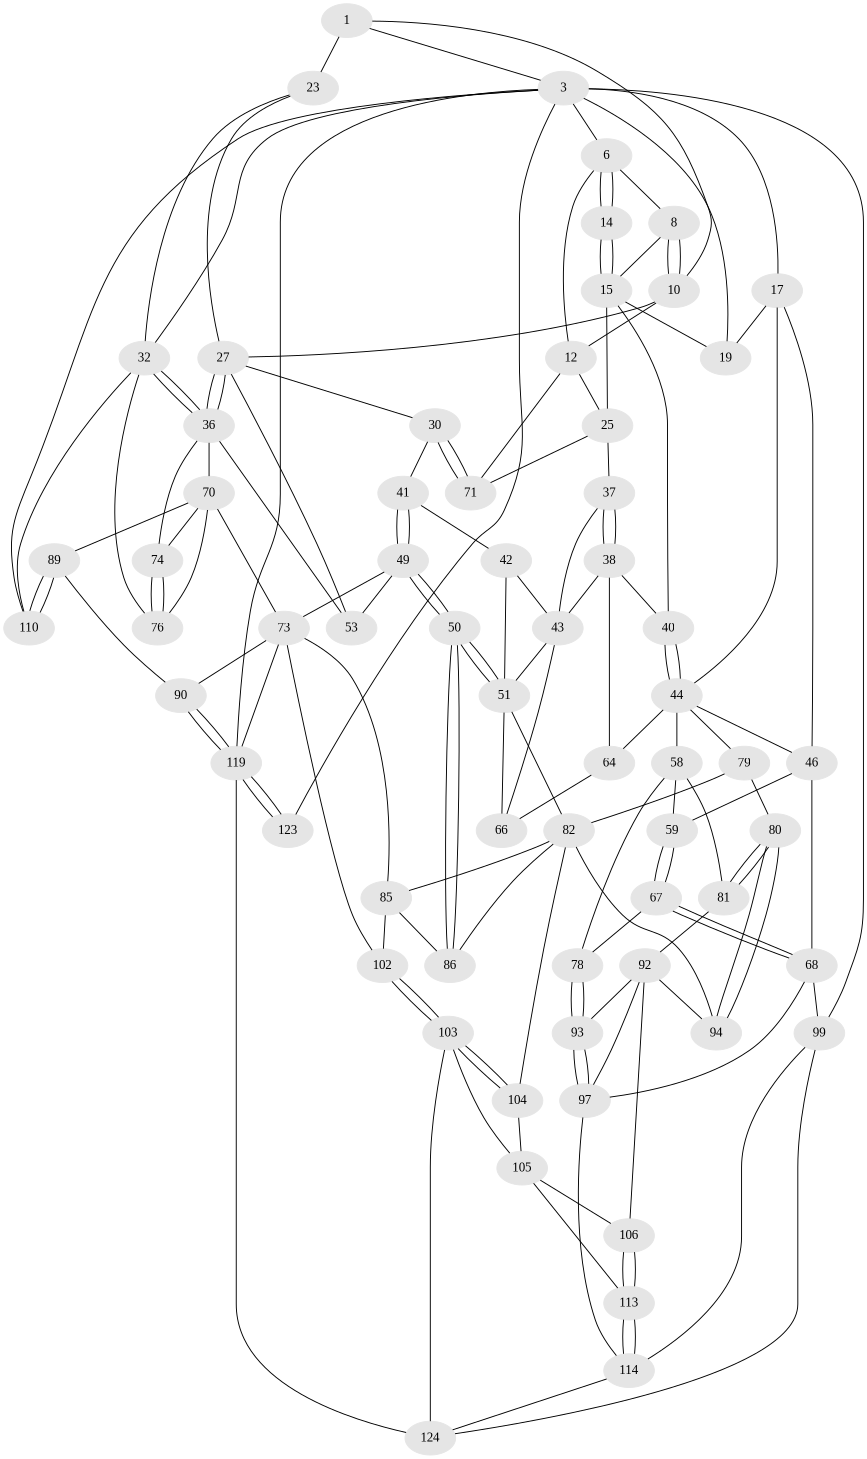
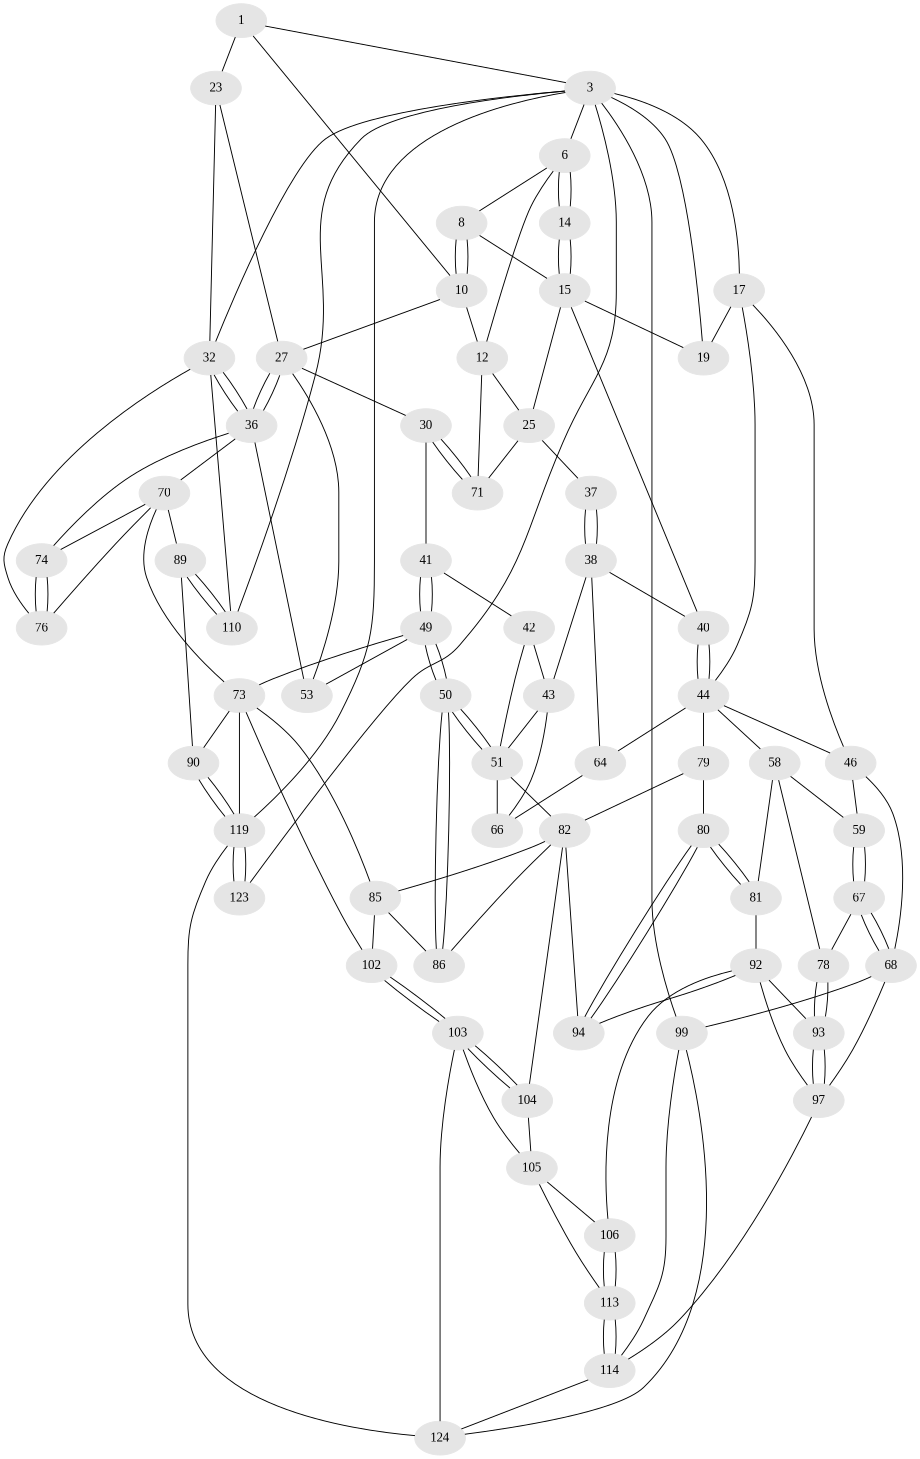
(571, 557) -> none
